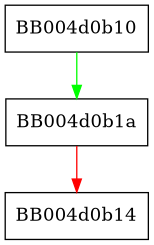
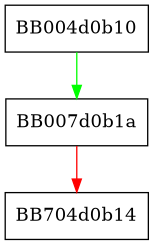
(77, 122) -> (77, 122)
(77, 216) -> (77, 216)
